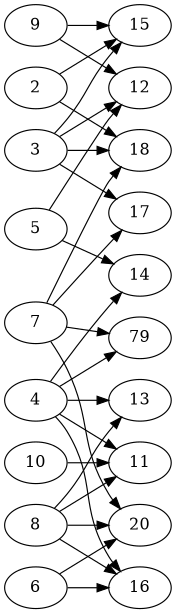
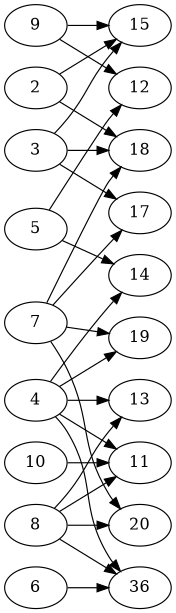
(81, 124) -> none
(140, 338) -> (140, 338)
(81, 561) -> none
(140, 588) -> (140, 588)
